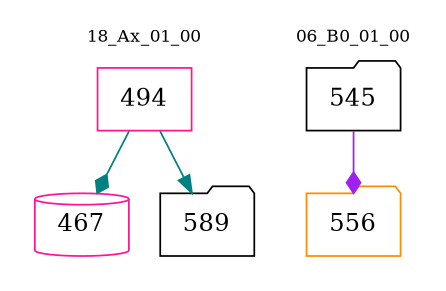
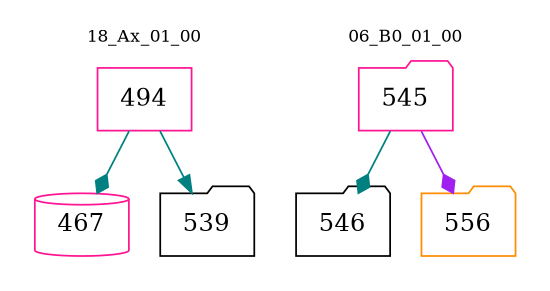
(354, 99) -> (406, 99)
(207, 225) -> (207, 225)
none -> (343, 225)
